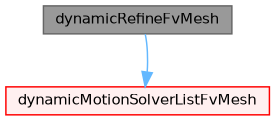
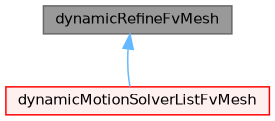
(147, 53) -> (128, 68)
